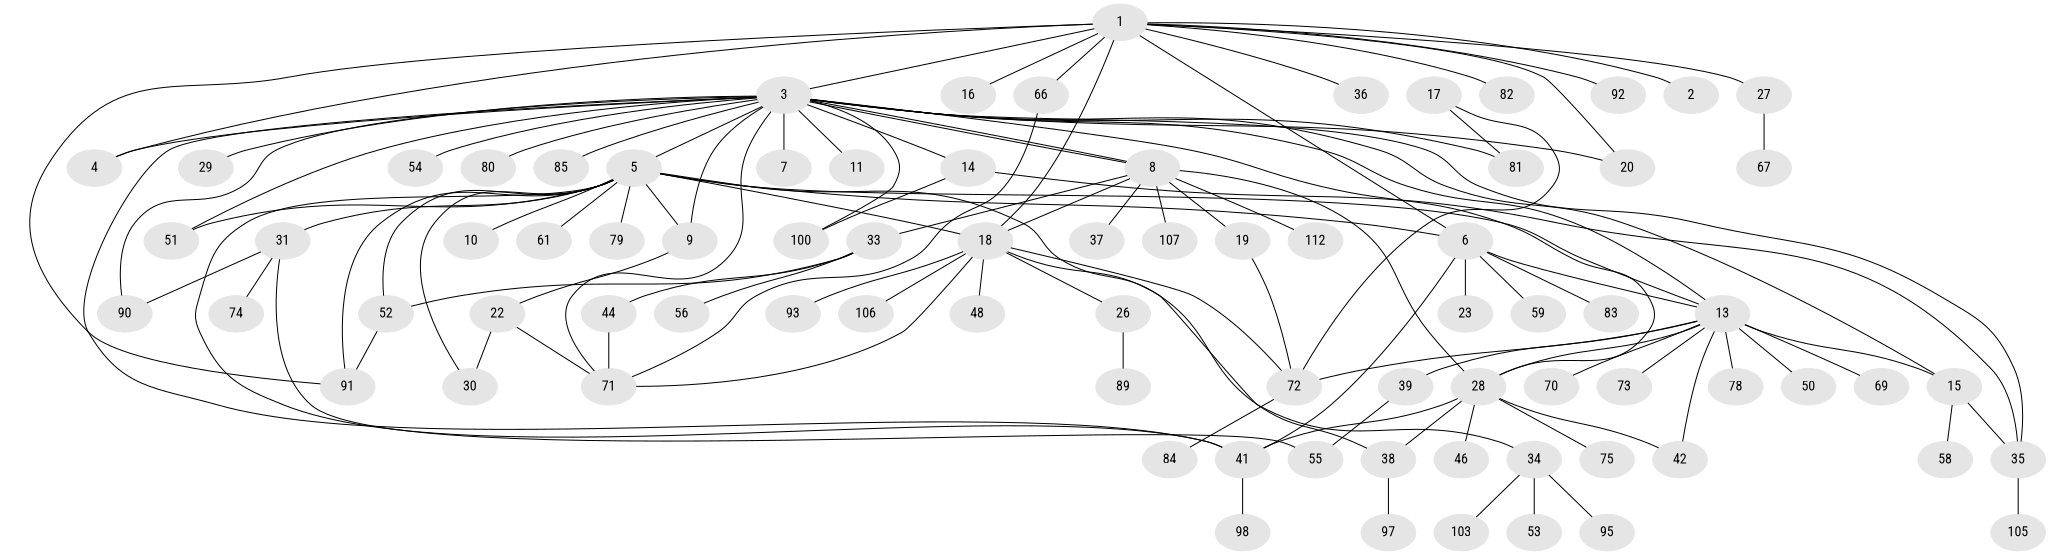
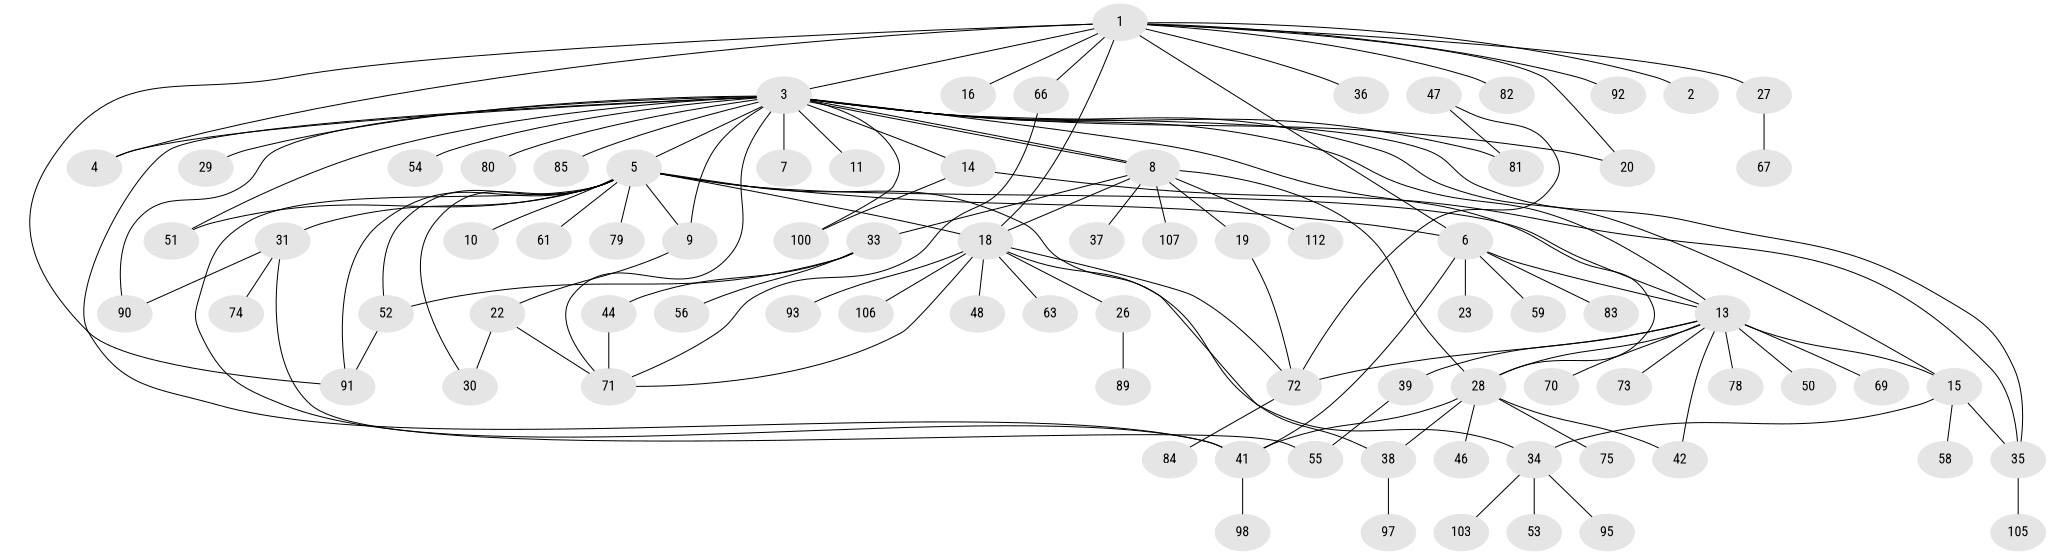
(1434, 95) -> (1434, 95)
none -> (1050, 314)
none -> (1744, 423)
